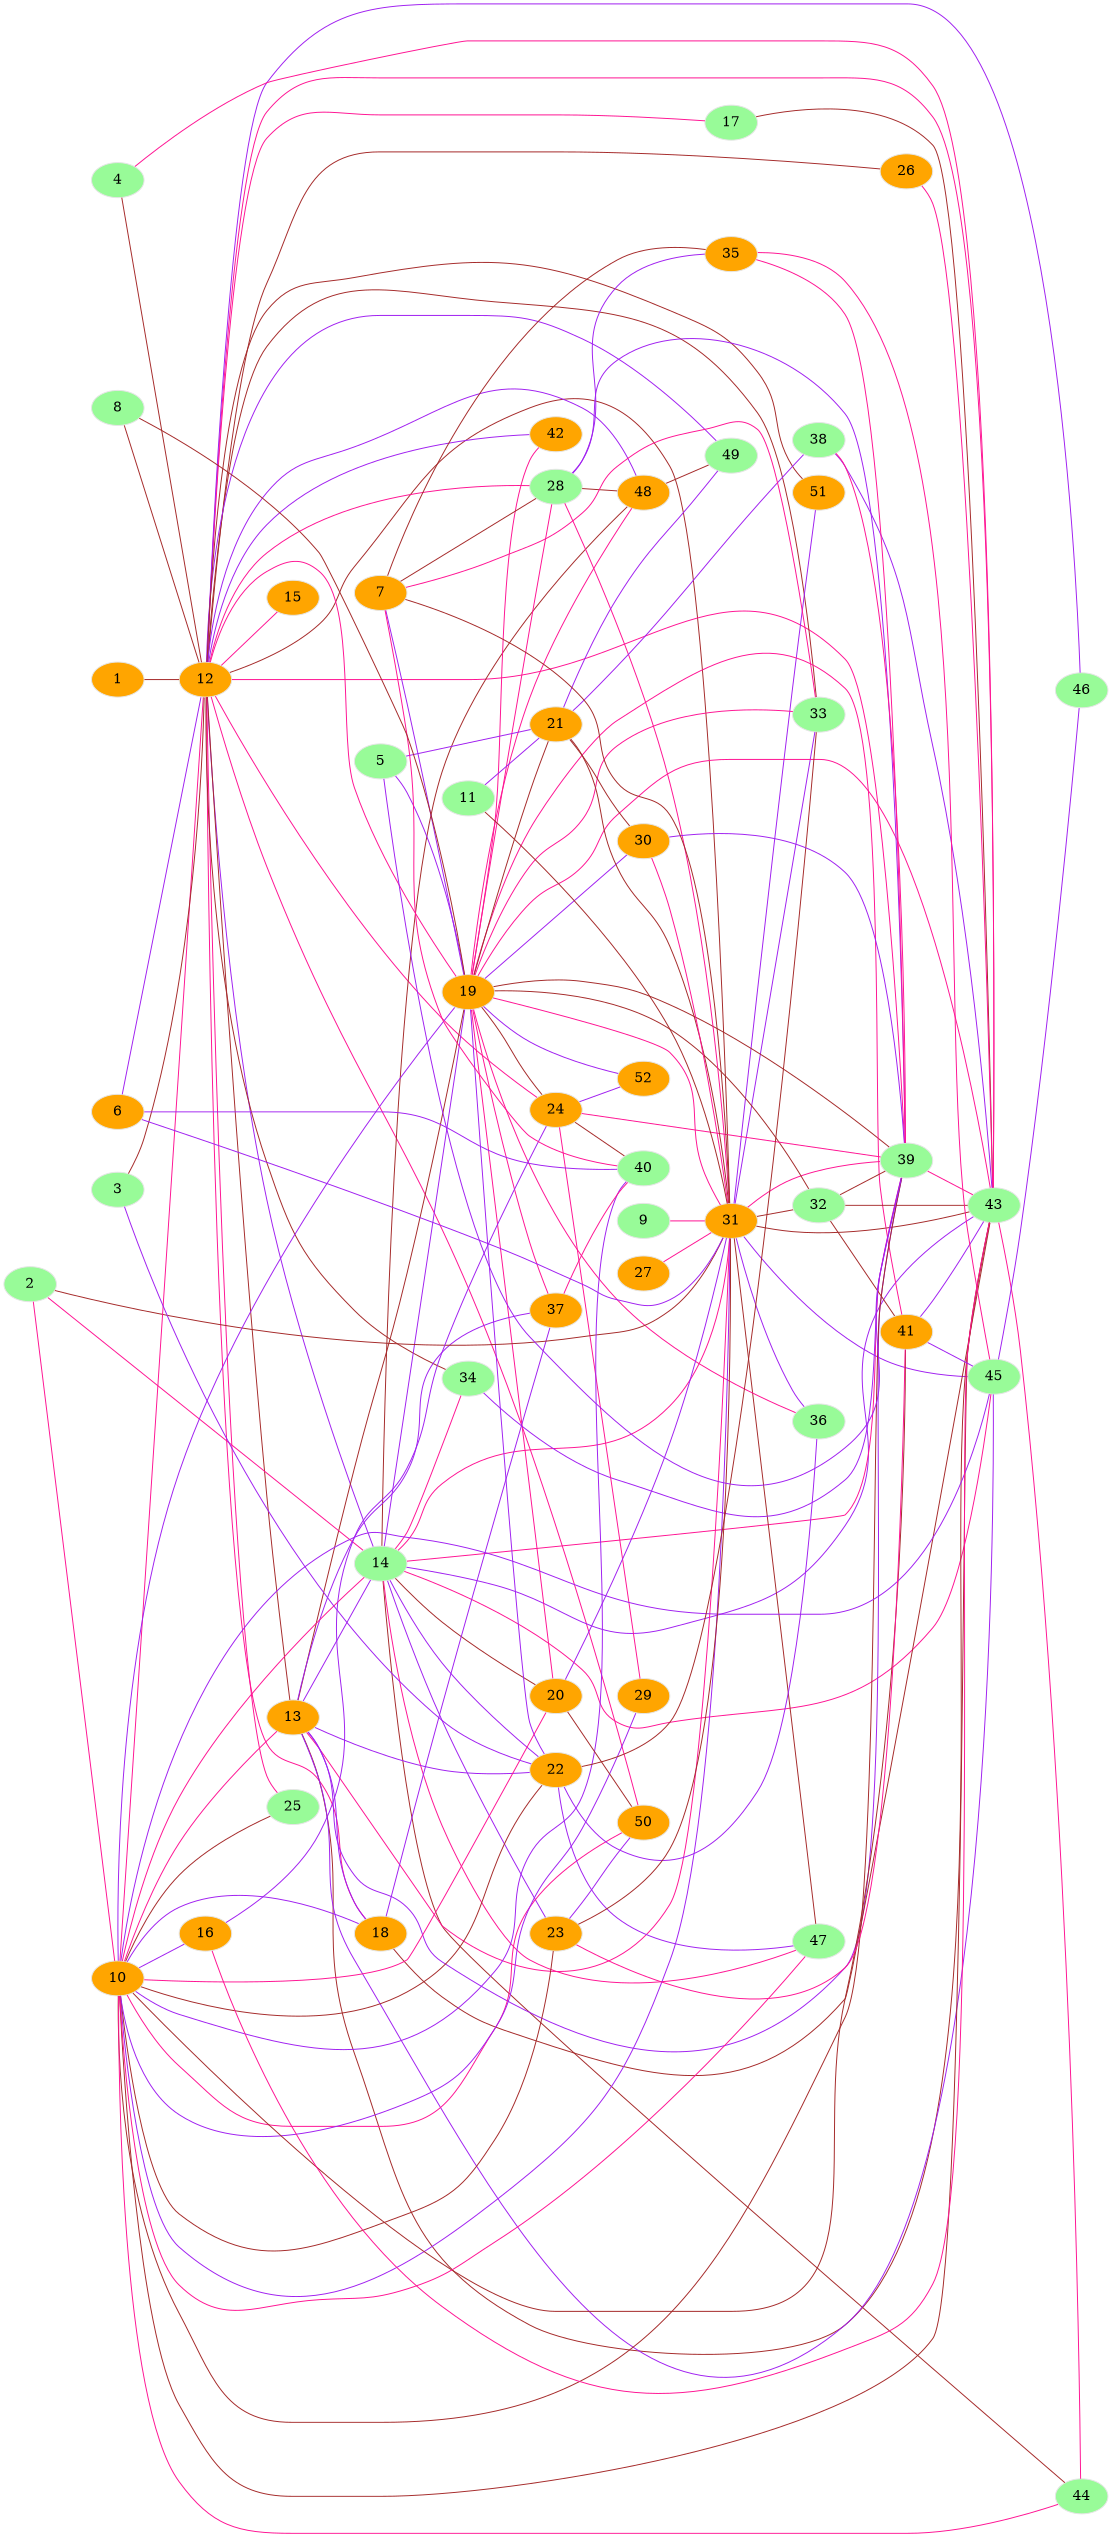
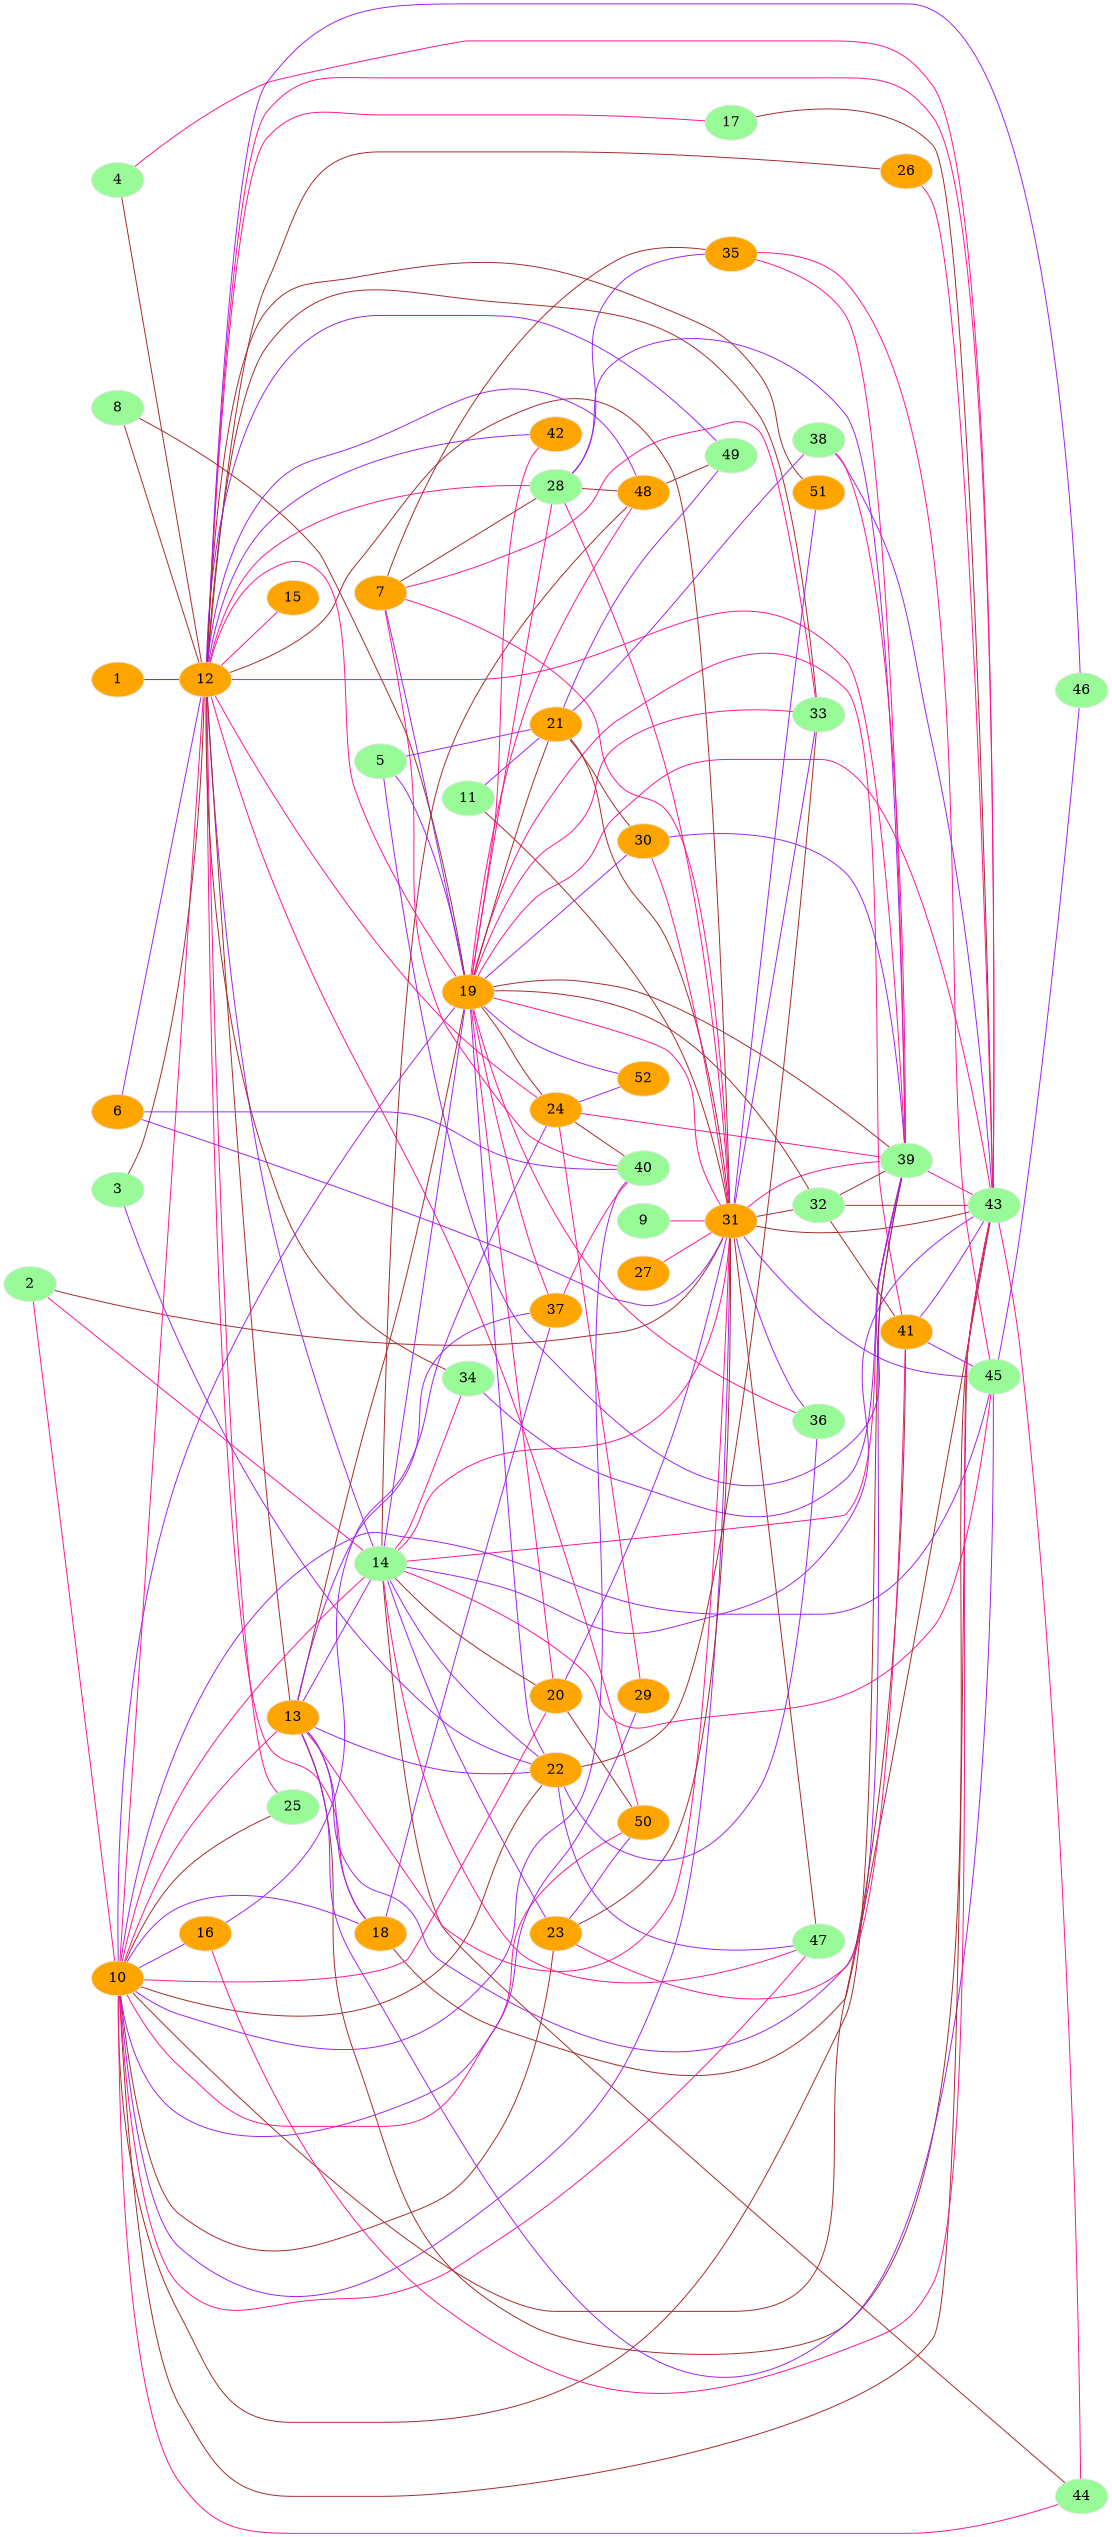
(669, 813) -> (669, 813)
